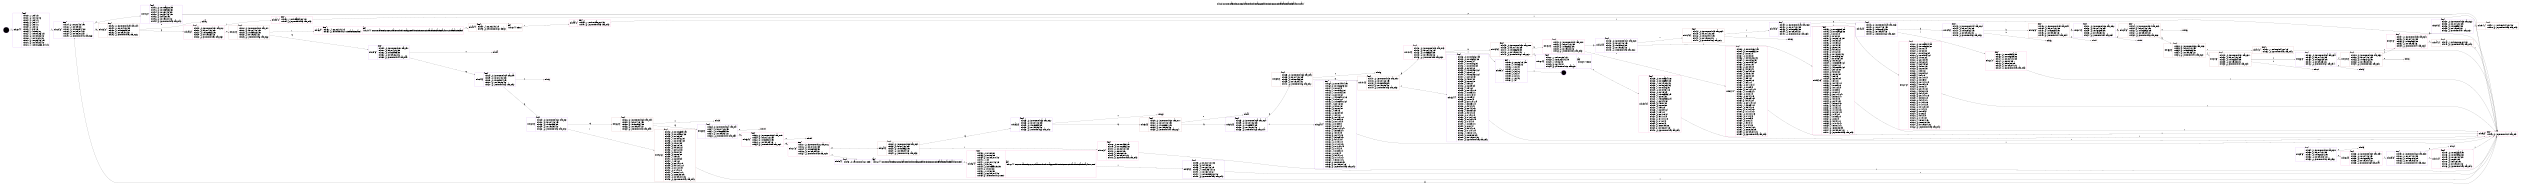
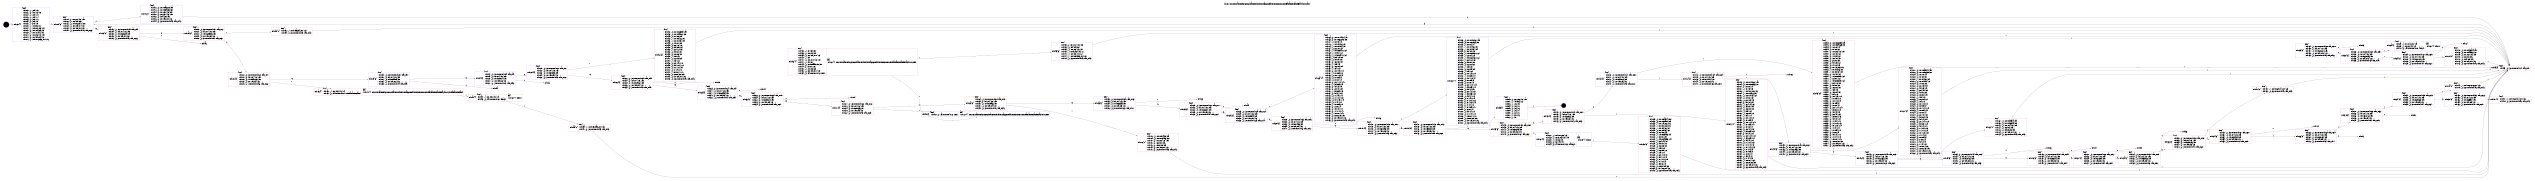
none -> (2413, 46)
(964, 163) -> (924, 113)
